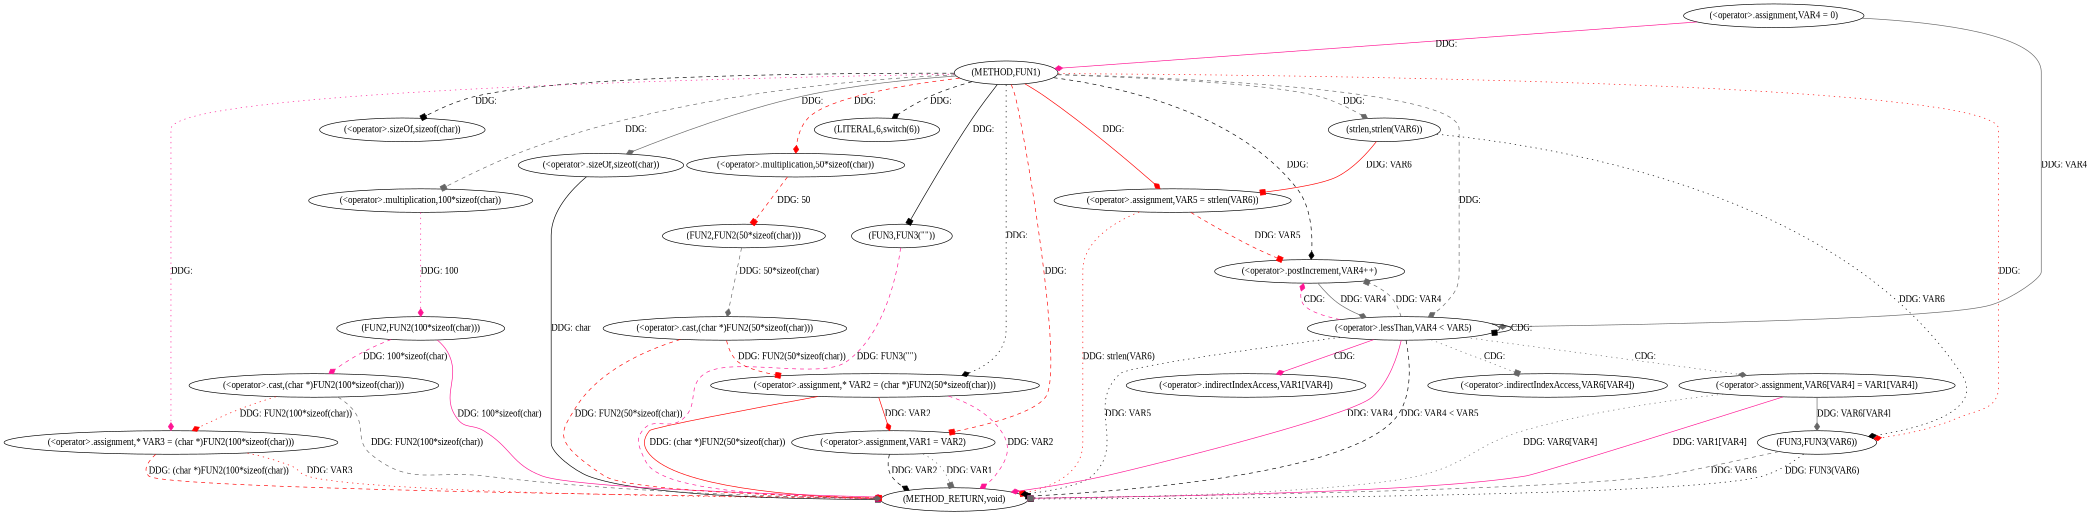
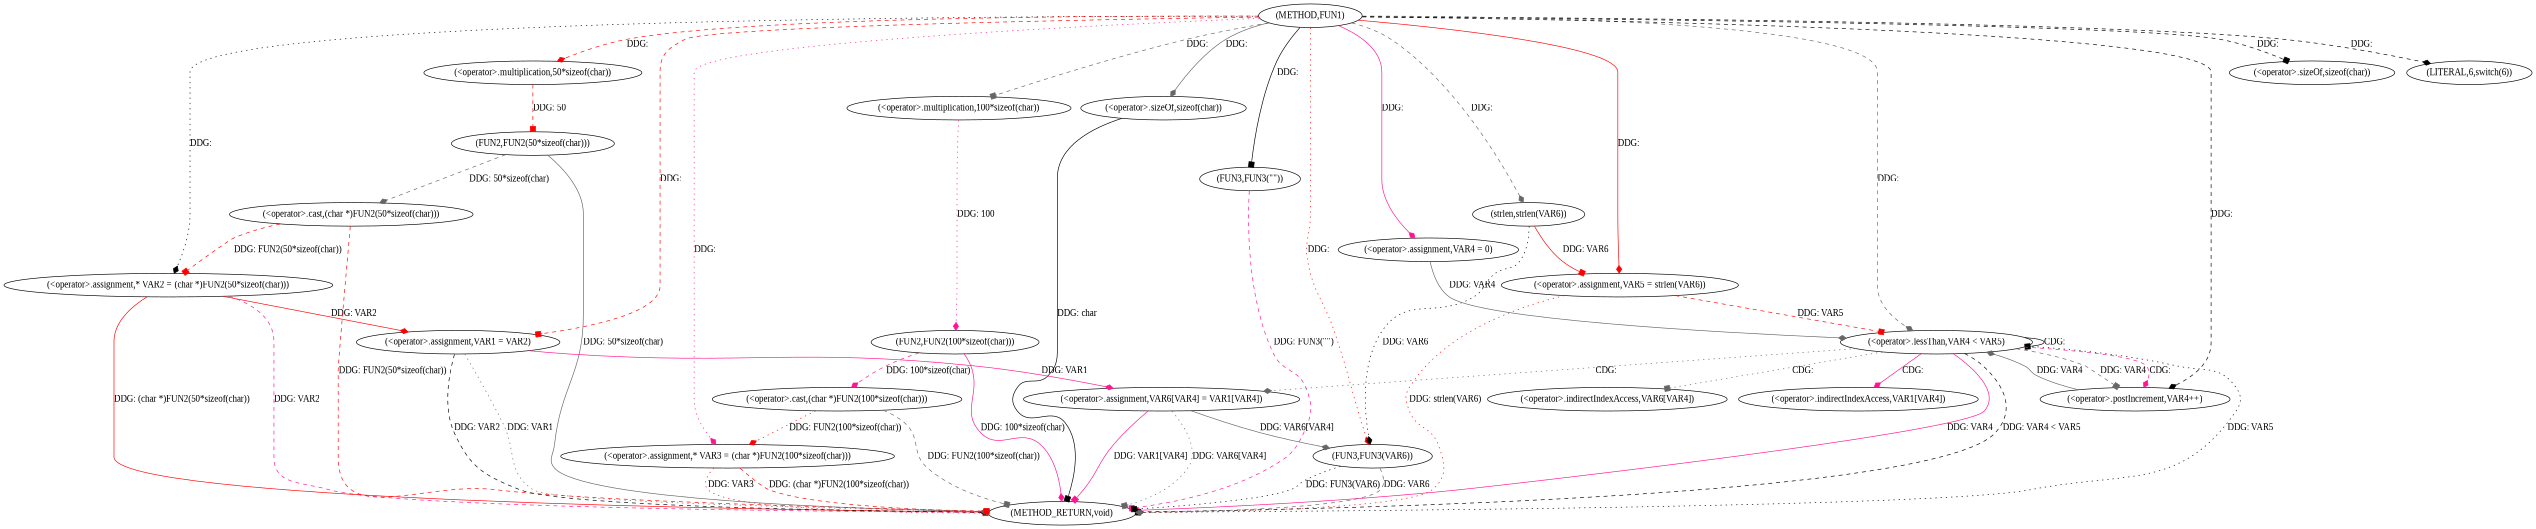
(1380, 45) -> (1382, 123)
(1233, 236) -> (1776, 313)
none -> (818, 357)
(556, 483) -> (930, 470)
none -> (602, 485)
